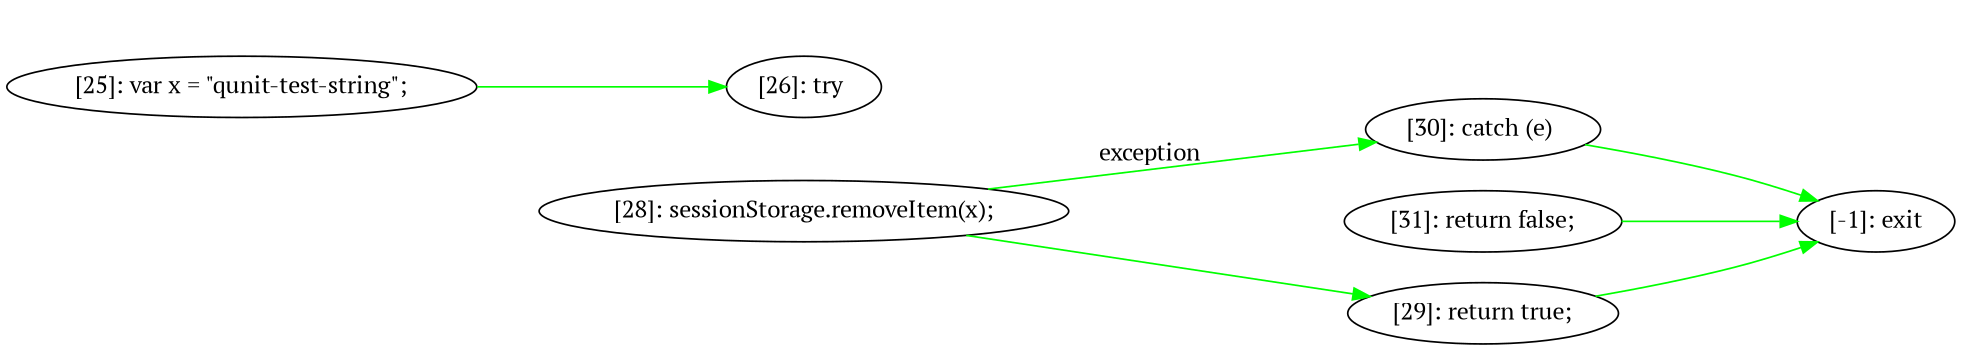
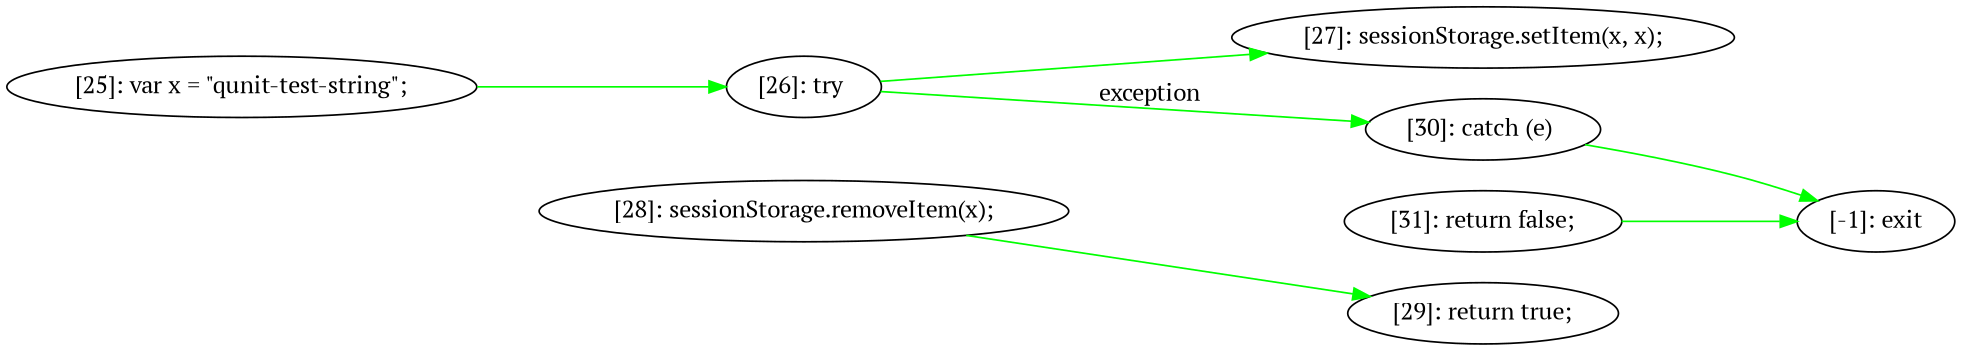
none -> (1483, 37)
(1173, 167) -> (1116, 106)
(1699, 276) -> none
